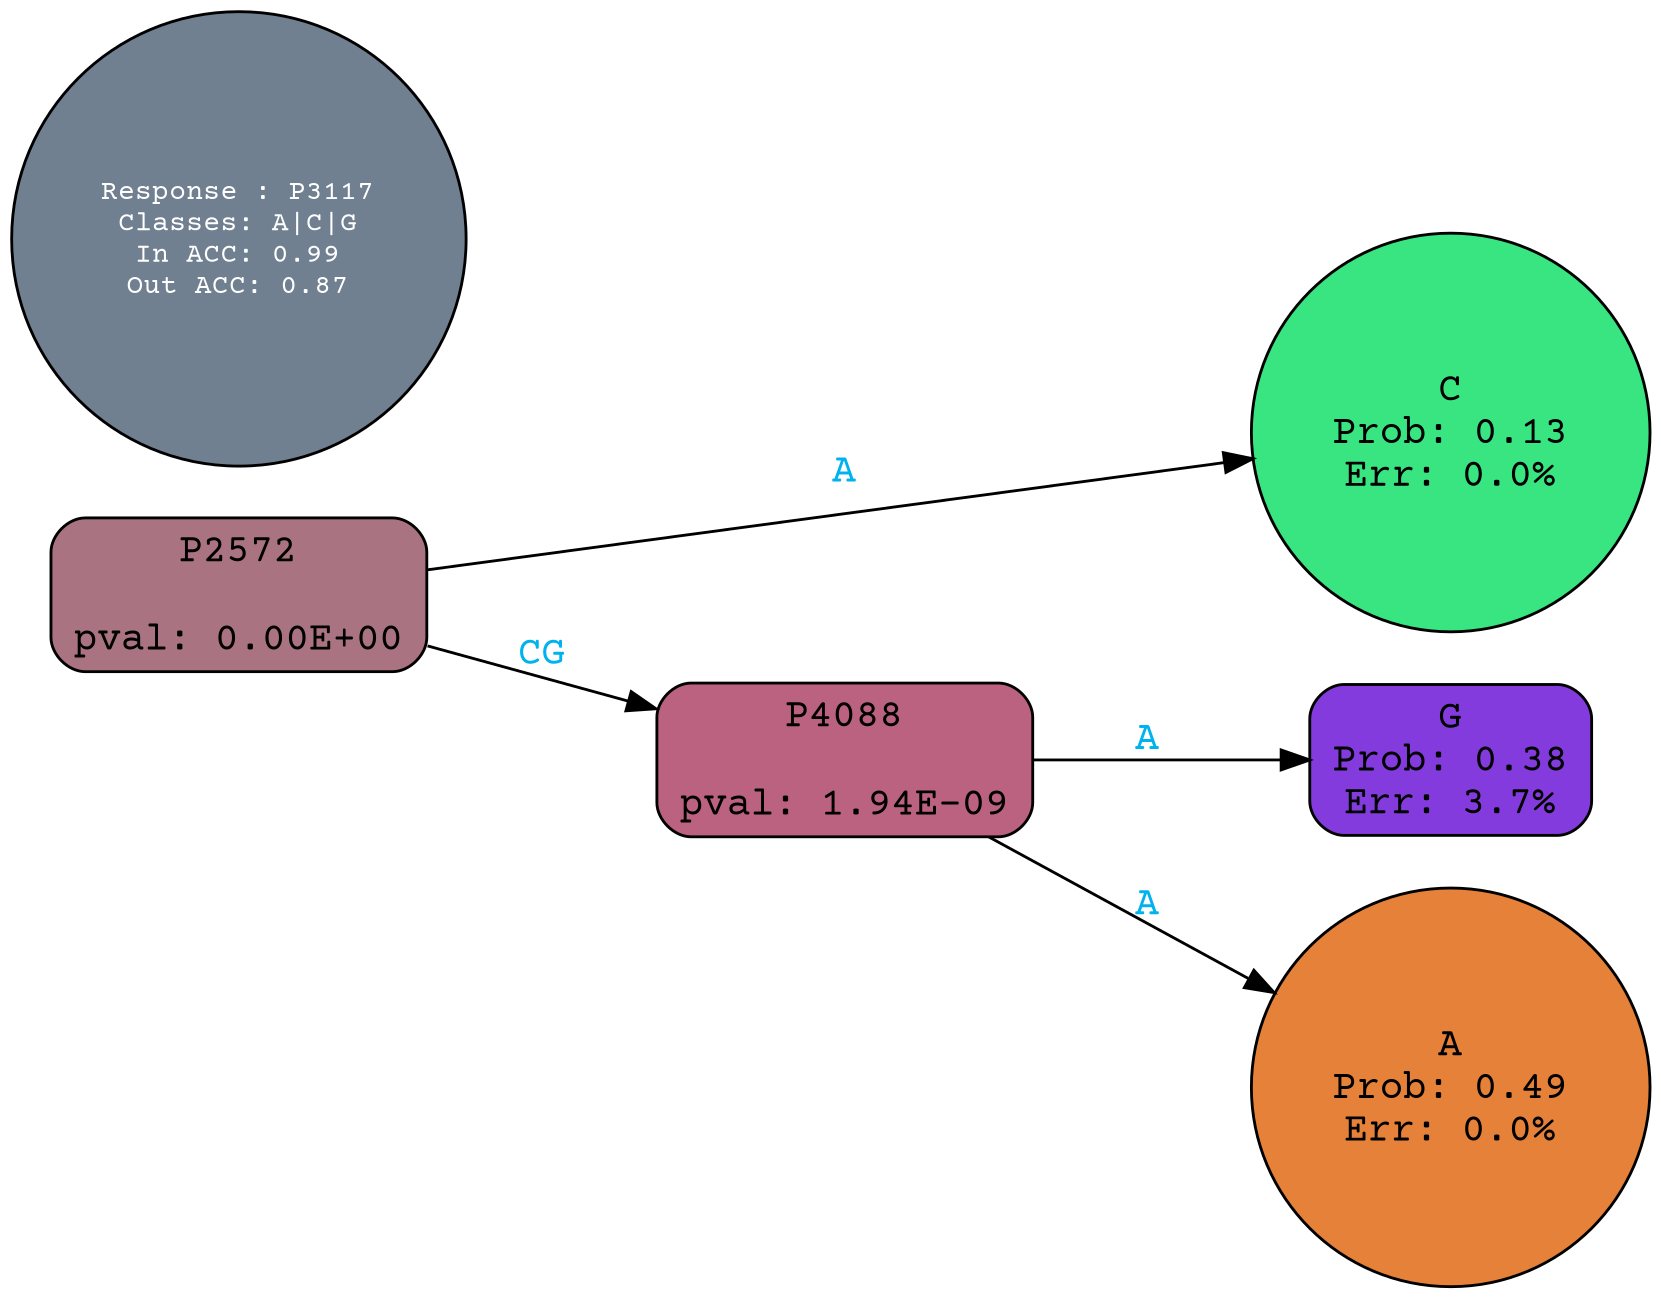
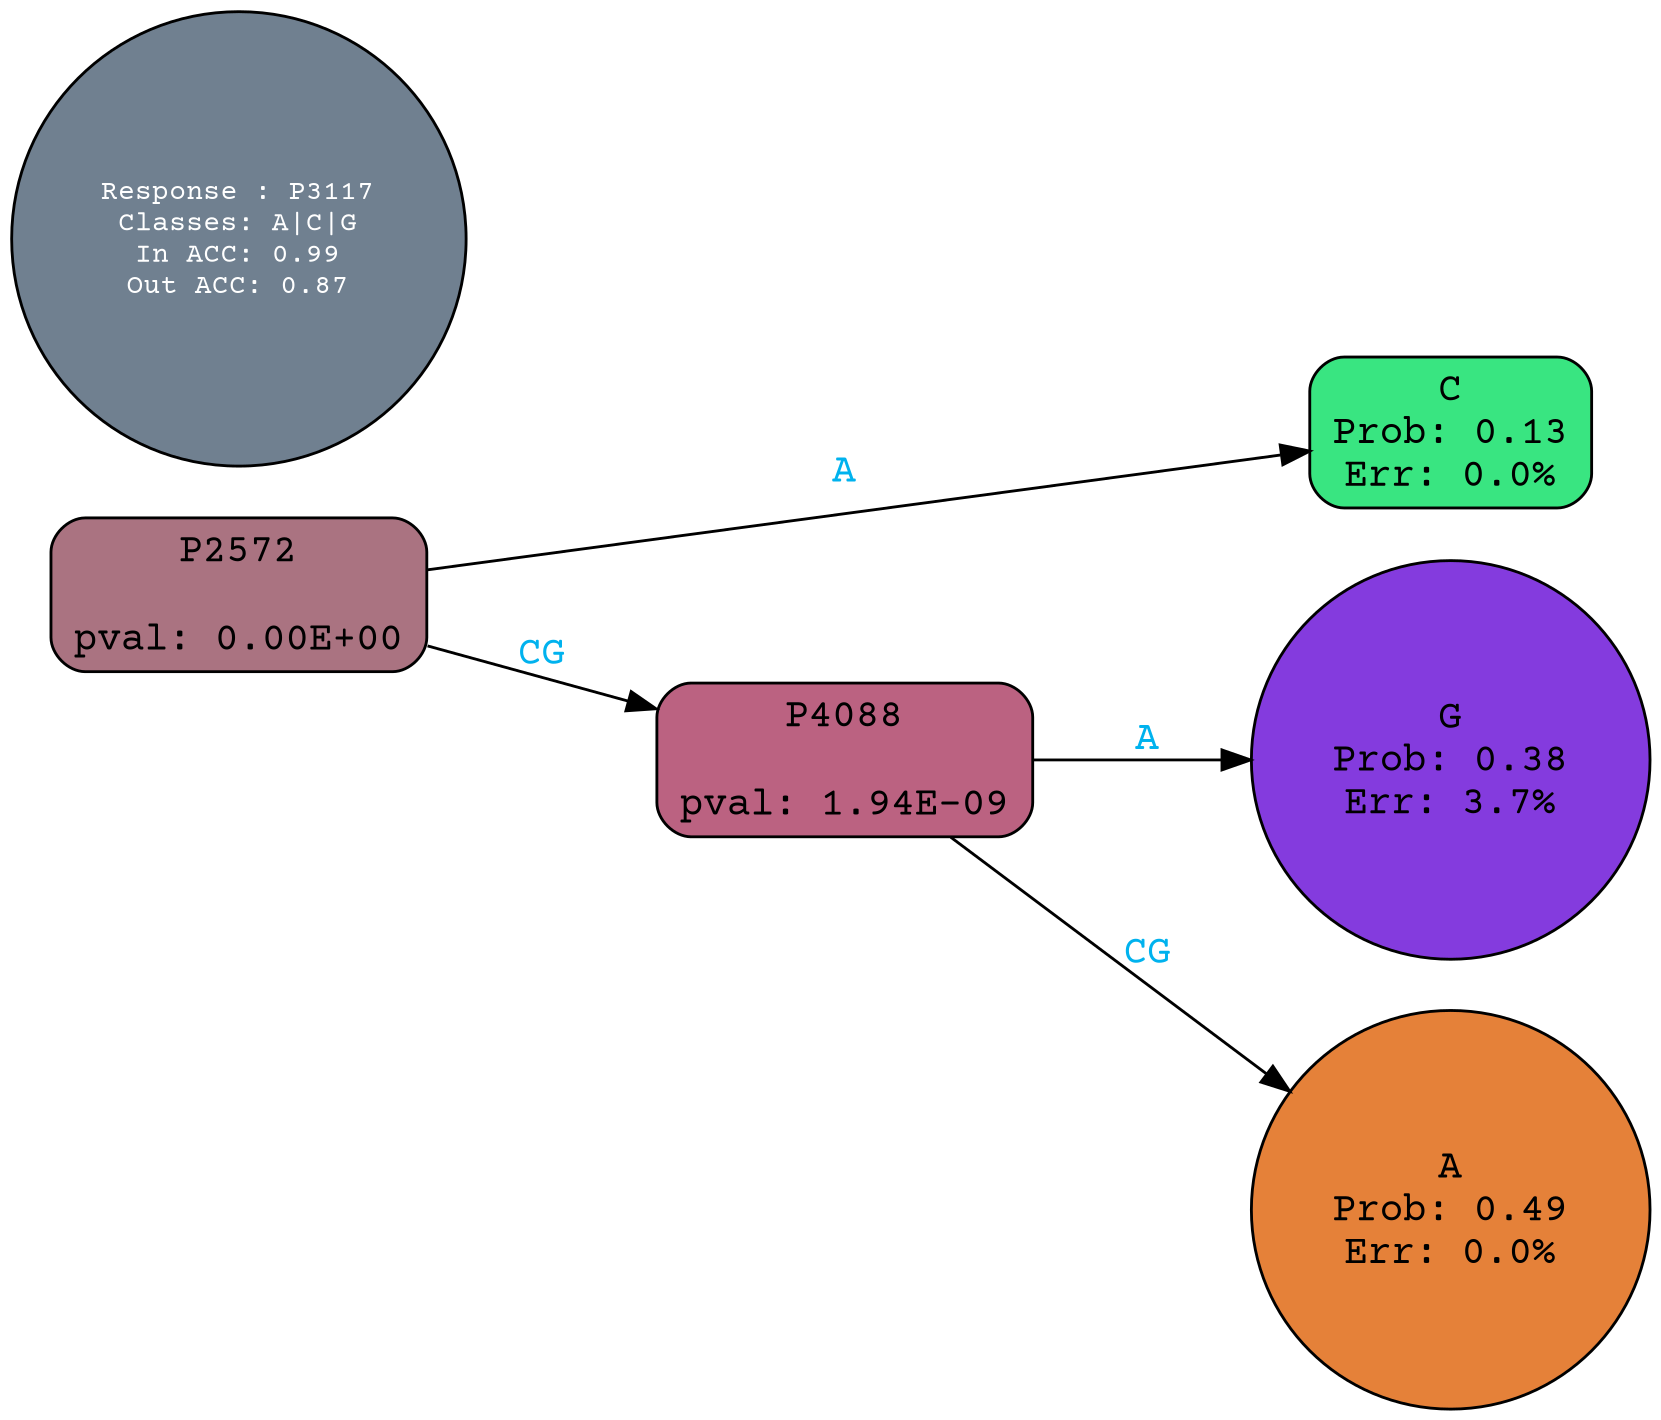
(1451, 433) -> (1451, 433)
(1451, 760) -> (1451, 760)
(1148, 904) -> (1148, 952)
